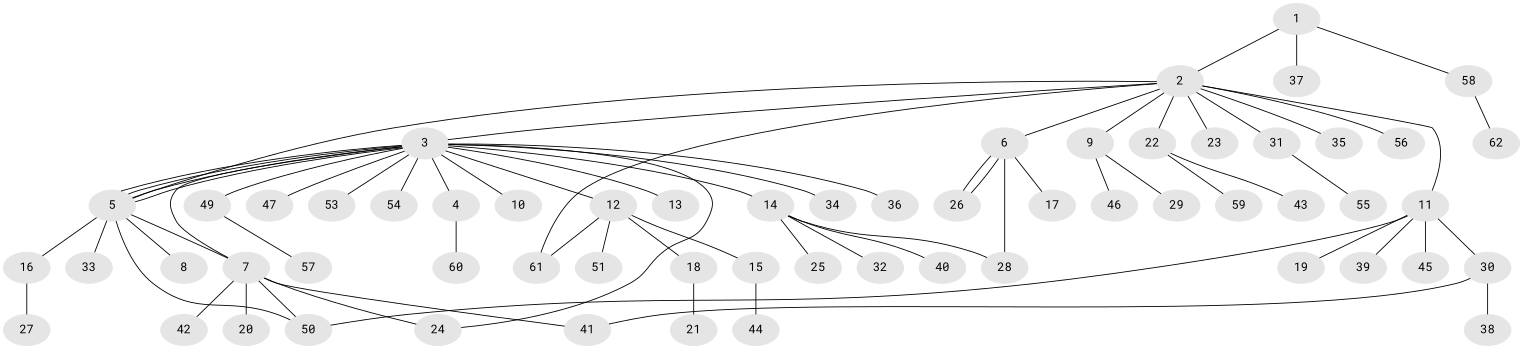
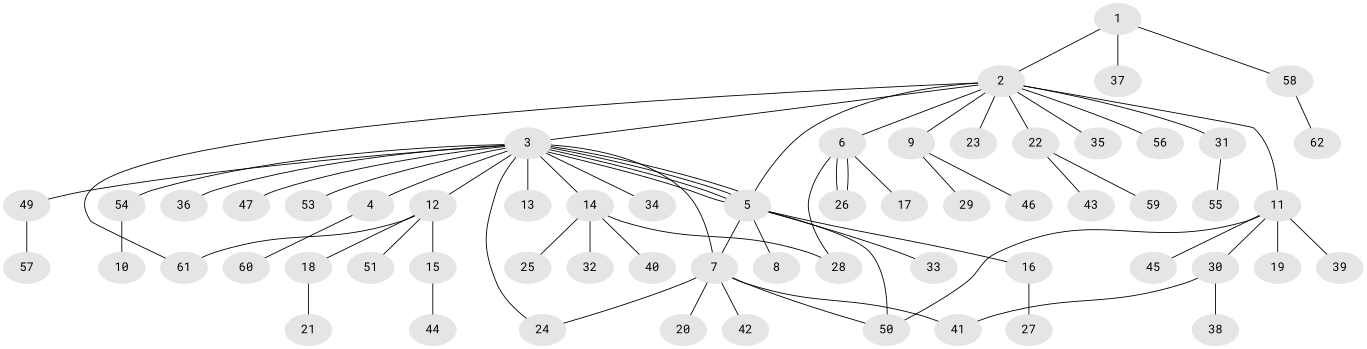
(472, 175) -> (122, 231)
